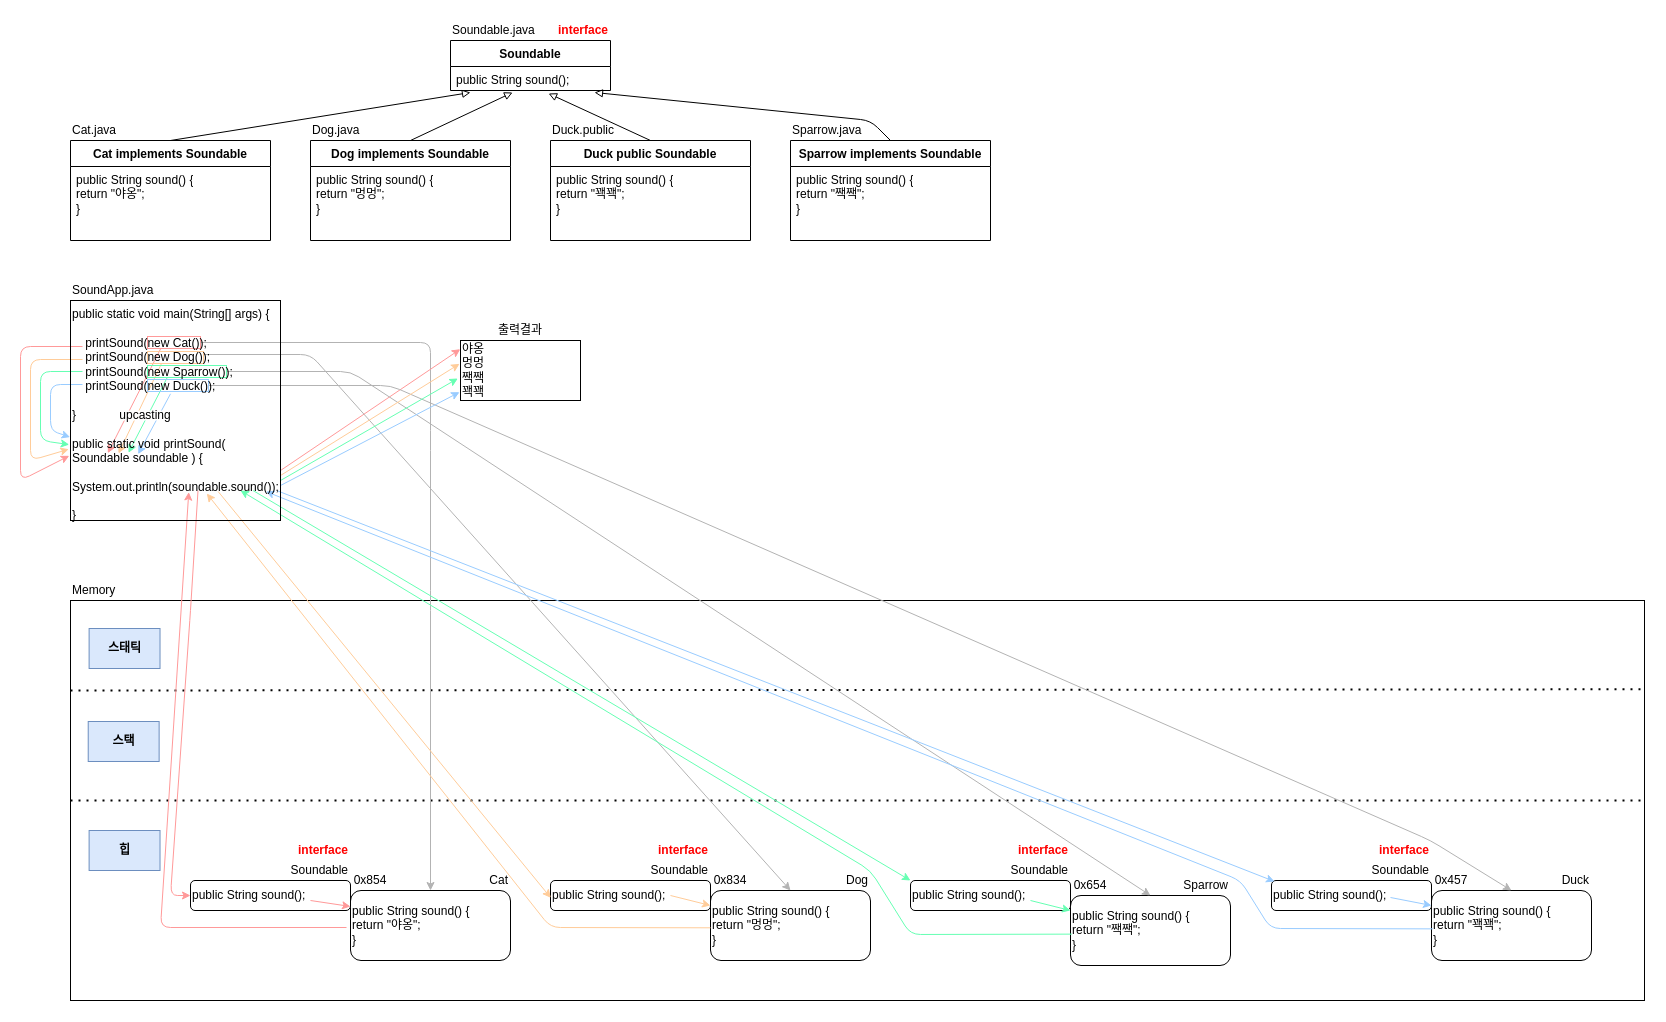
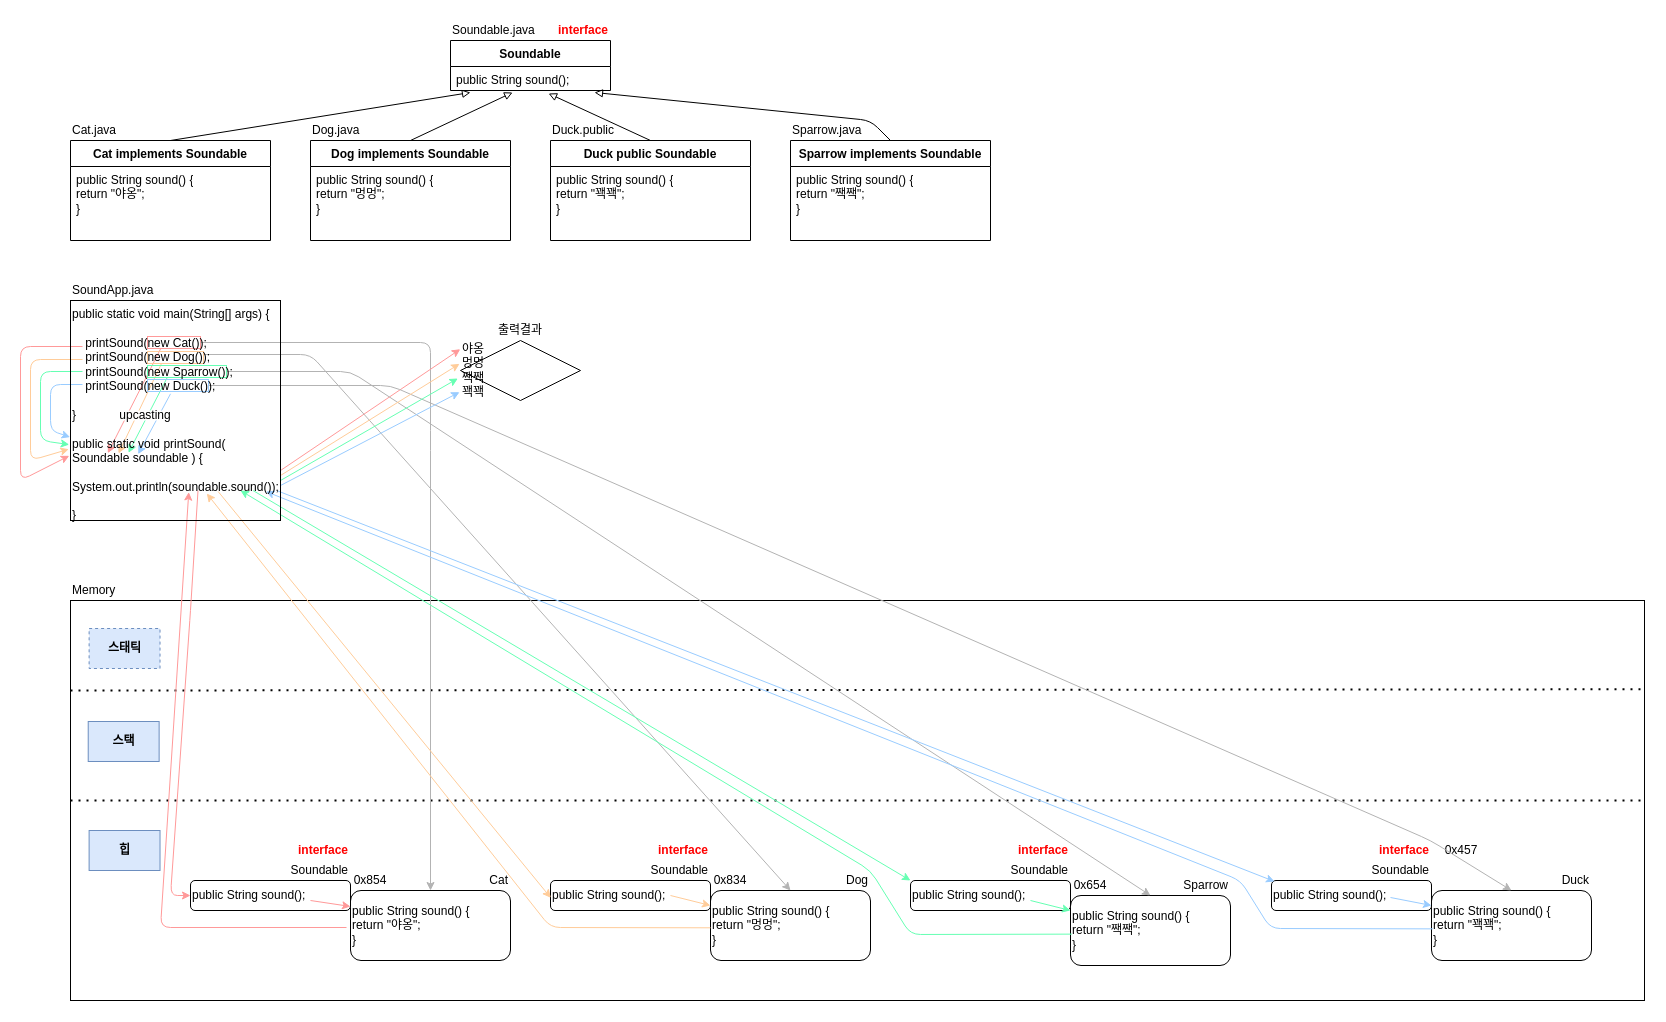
(521, 371) -> (521, 371)
(125, 649) -> (125, 649)
(1452, 881) -> (1462, 851)
